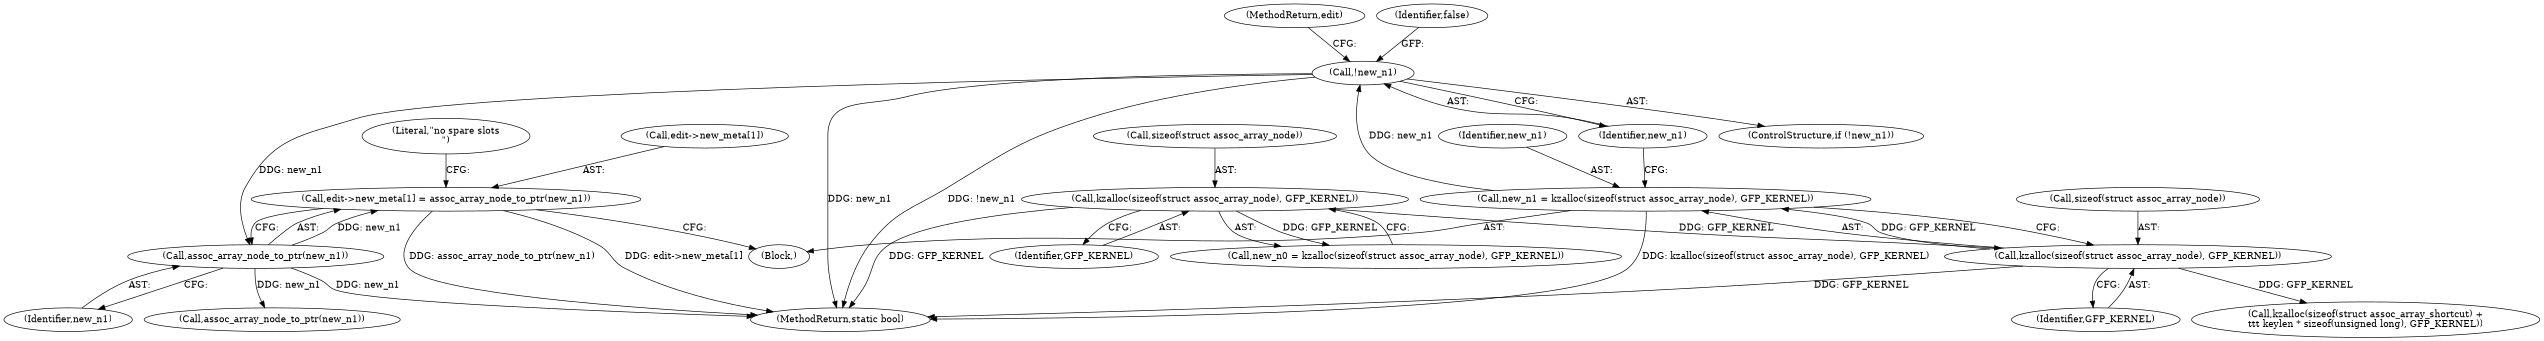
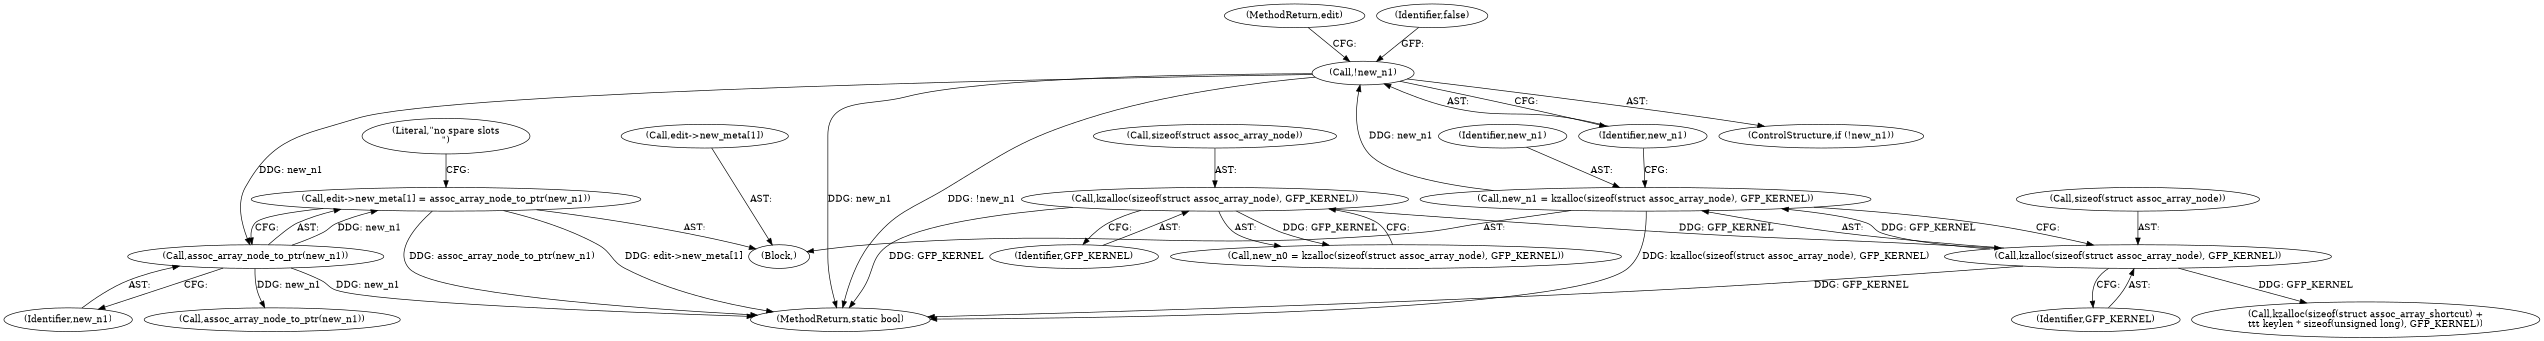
(581, 166) -> (740, 194)
(696, 228) -> (696, 228)
